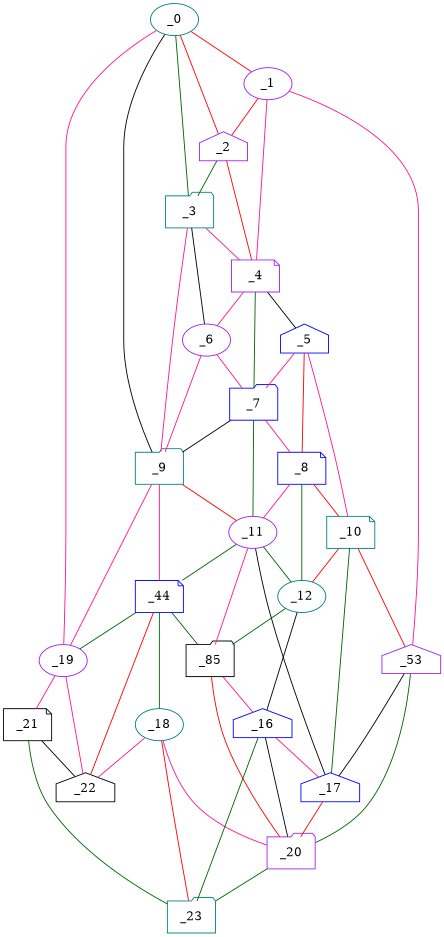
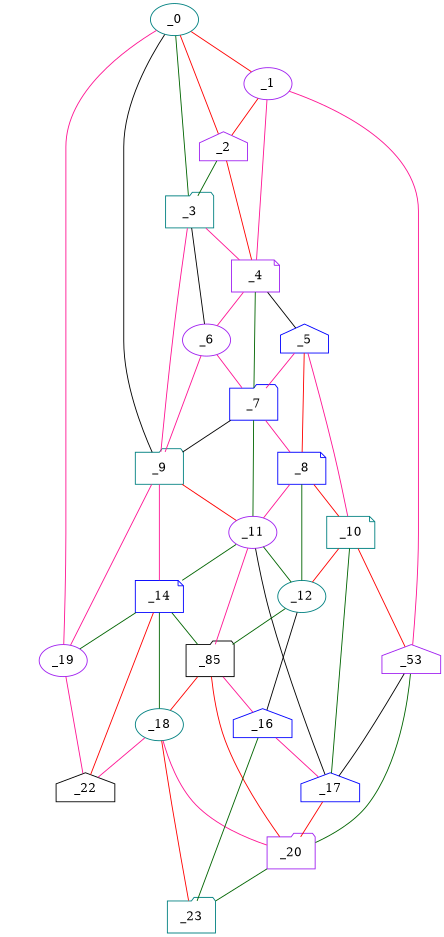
(159, 596) -> (159, 596)
none -> (184, 694)
(28, 725) -> none
(277, 787) -> none
